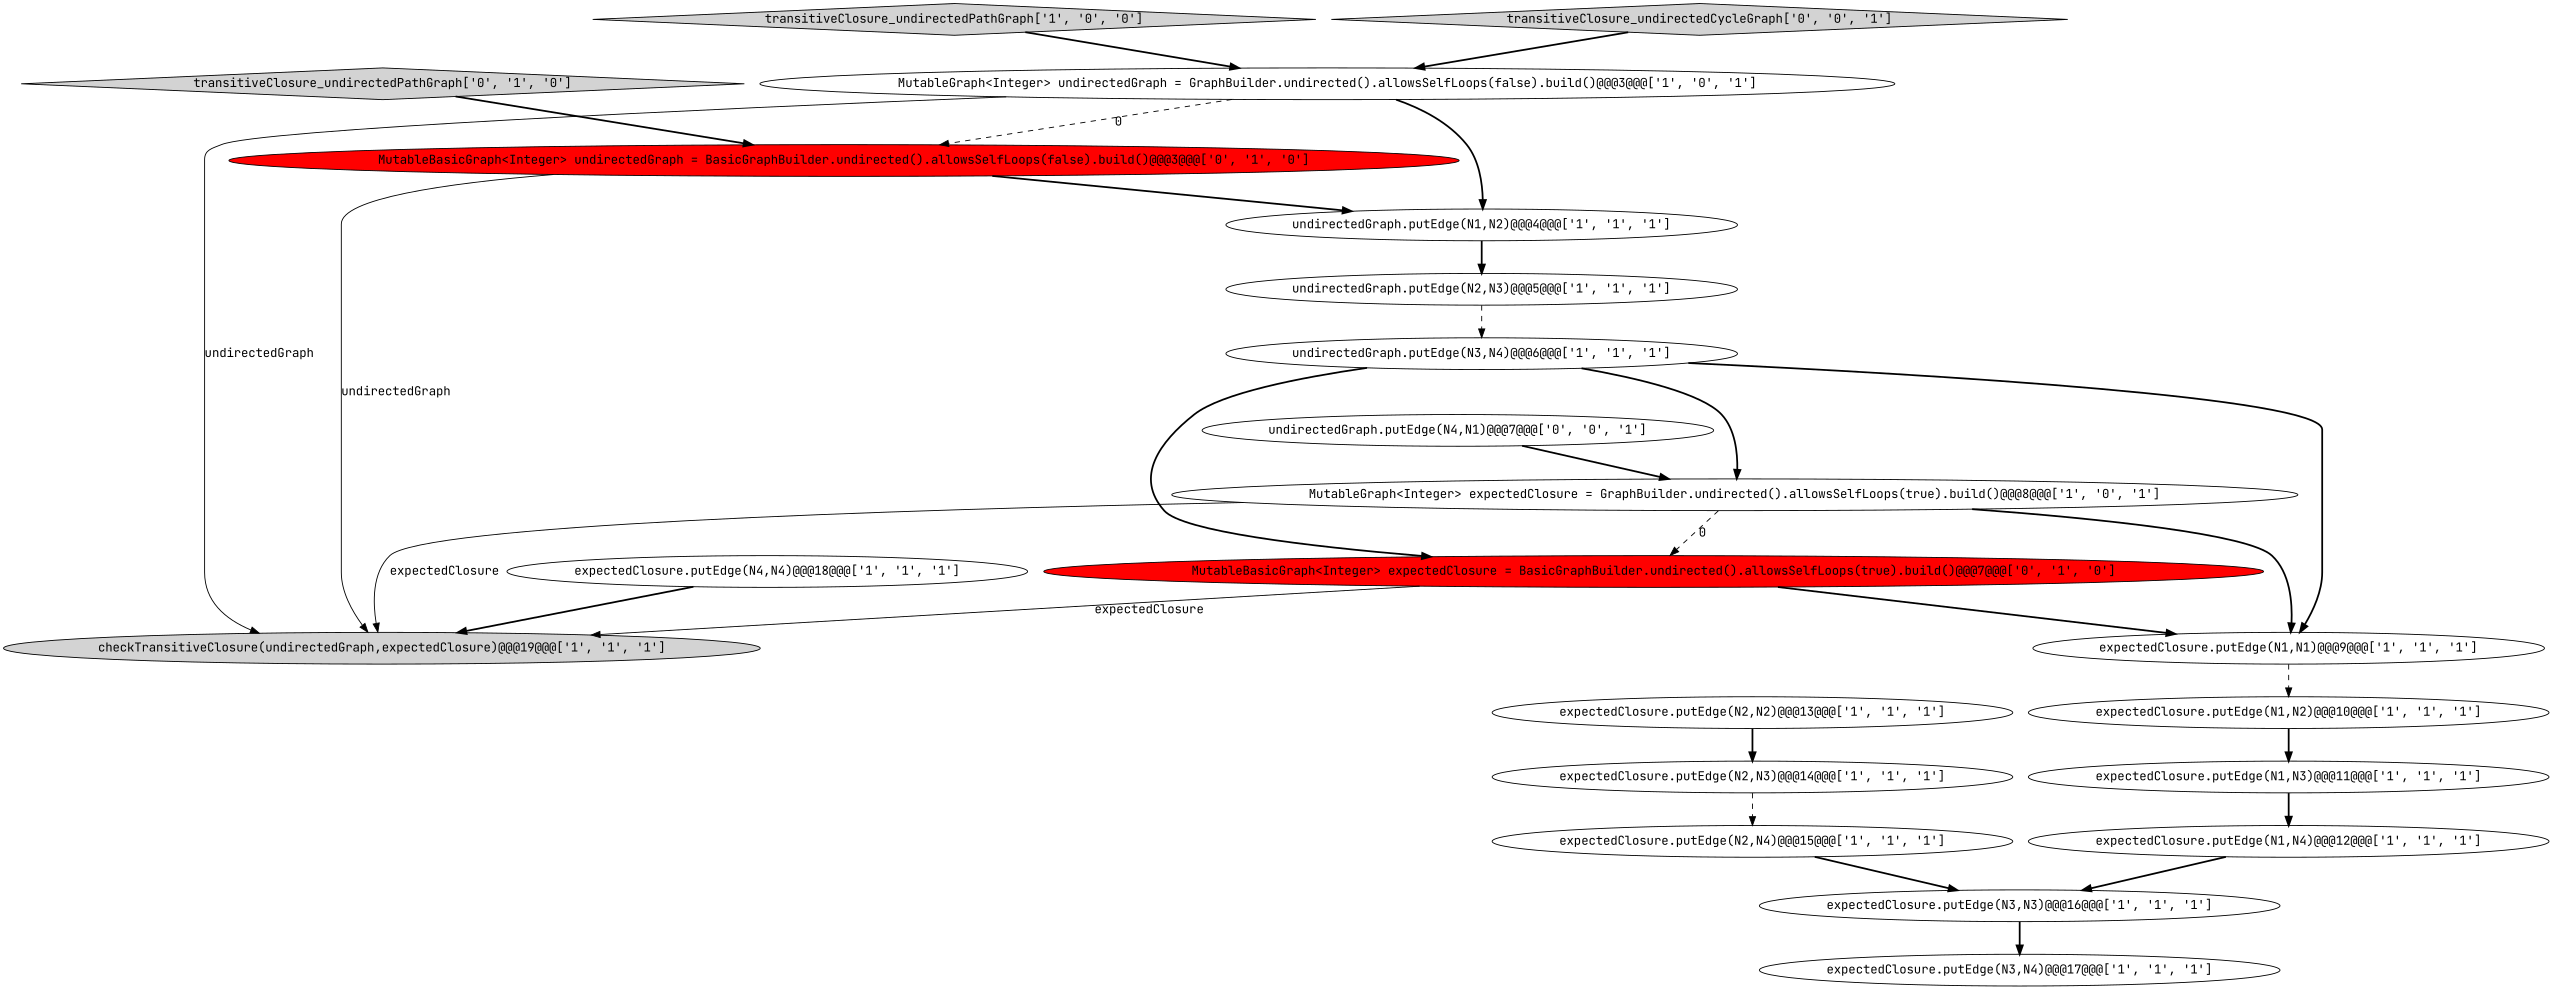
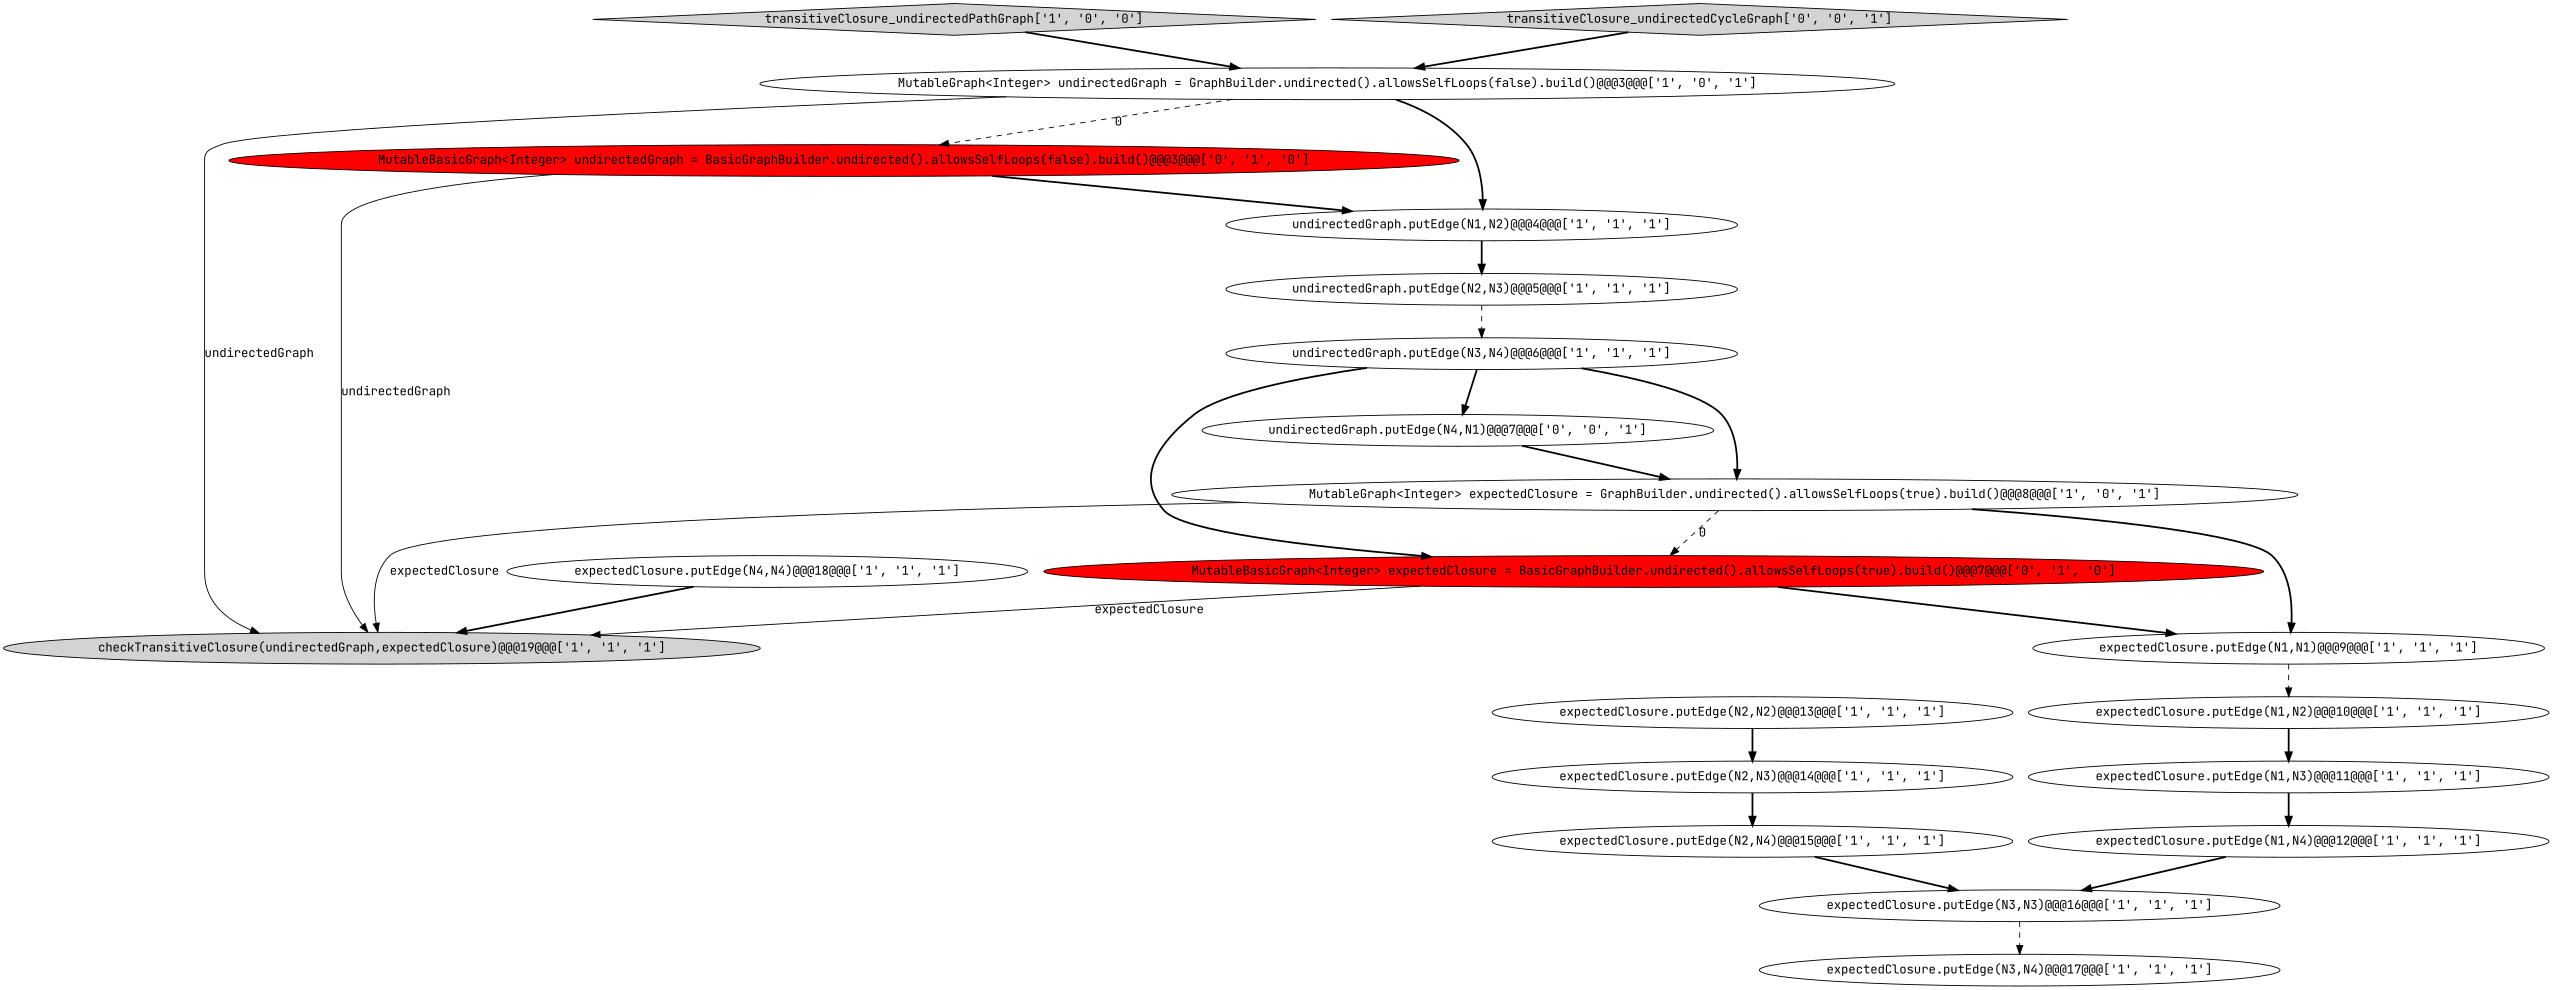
(383, 84) -> none
(2107, 390) -> (1471, 388)
(1752, 805) -> (1752, 805)
(2020, 934) -> (2020, 934)
